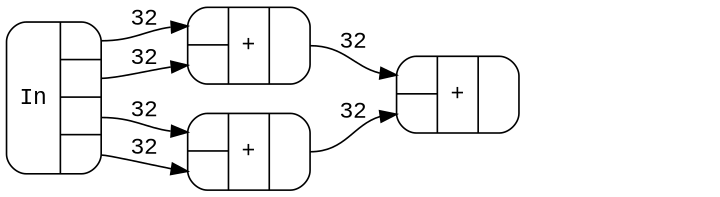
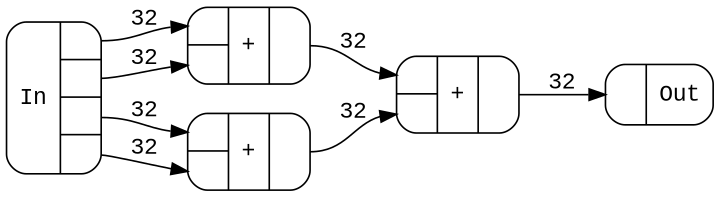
none -> (659, 95)
